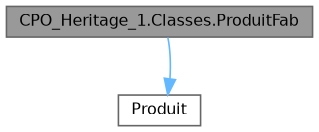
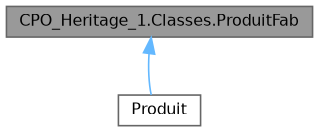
(170, 58) -> (149, 74)
